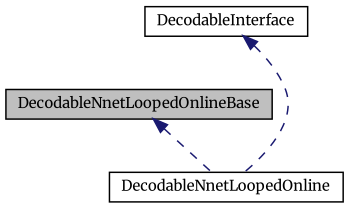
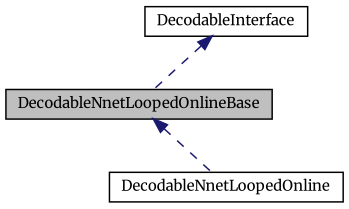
(287, 112) -> (177, 68)
